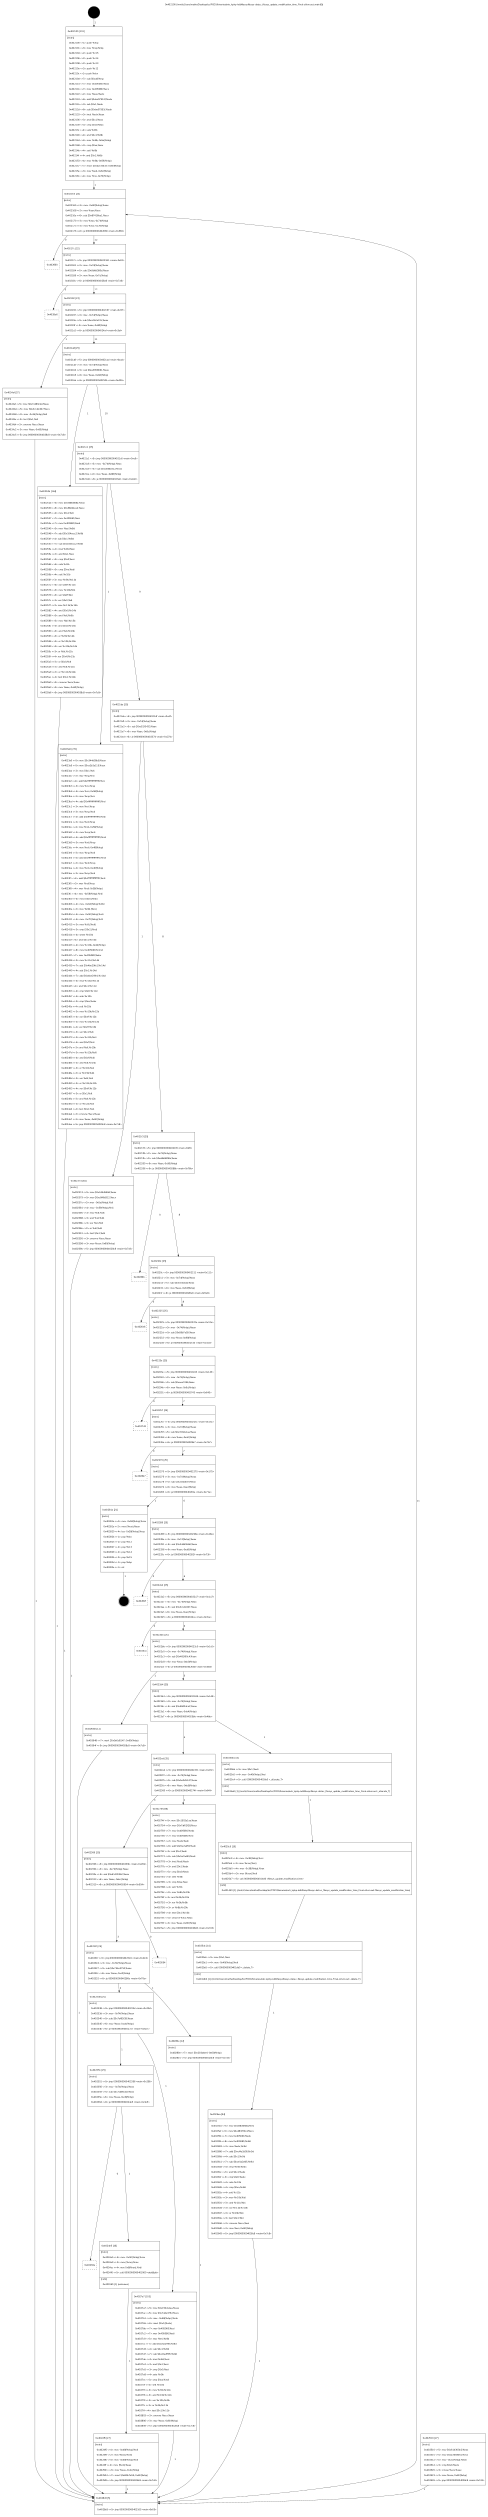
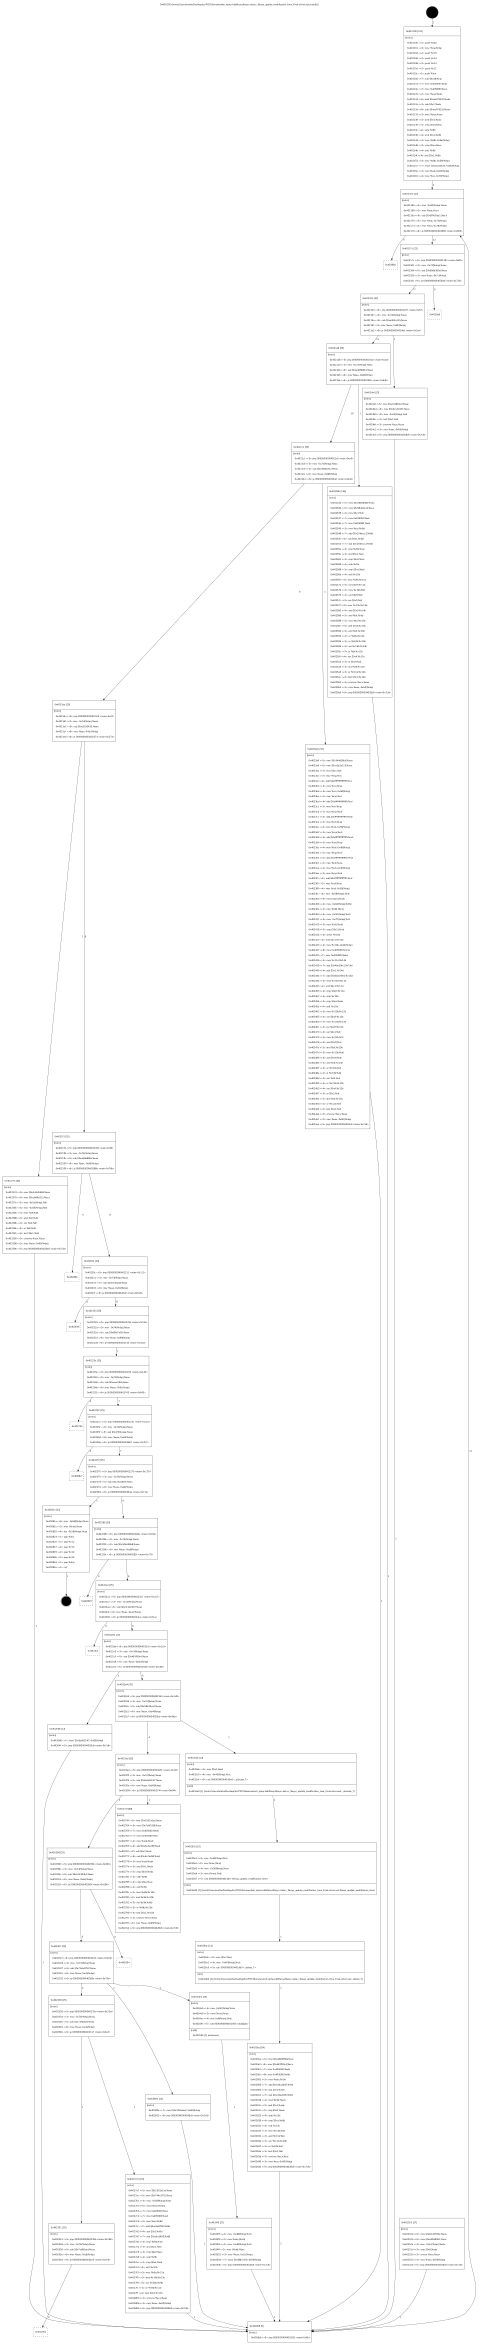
(125, 2173) -> (152, 1987)
